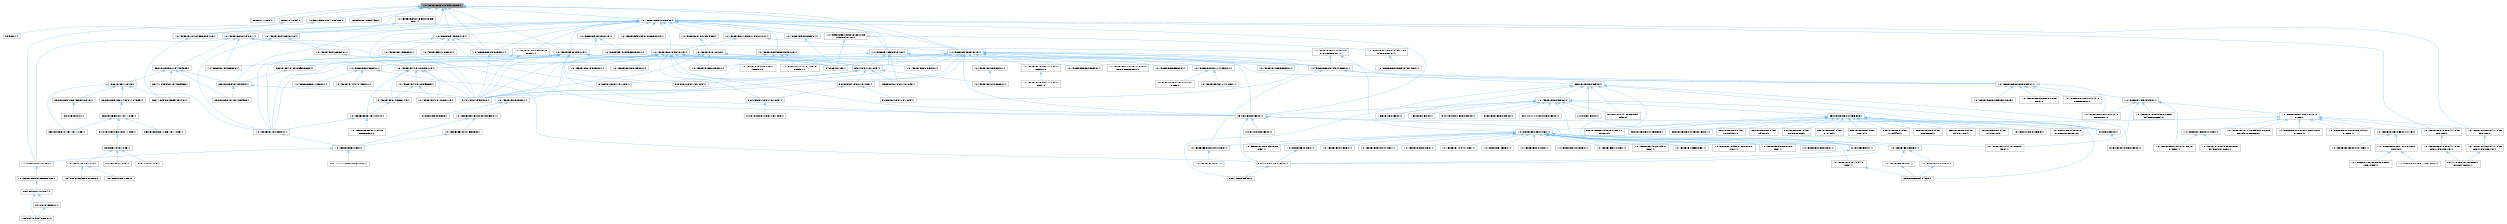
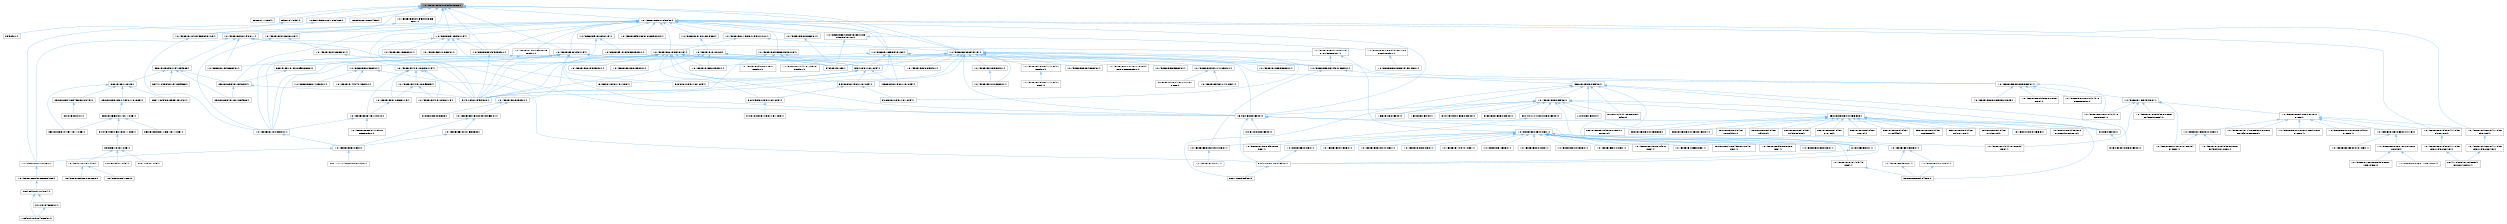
(1387, 52) -> (1387, 52)
(920, 75) -> (1009, 64)
(1671, 81) -> none
(2060, 121) -> none
(2442, 132) -> (2442, 132)
(1344, 140) -> (1402, 131)
(1734, 148) -> (1734, 148)
